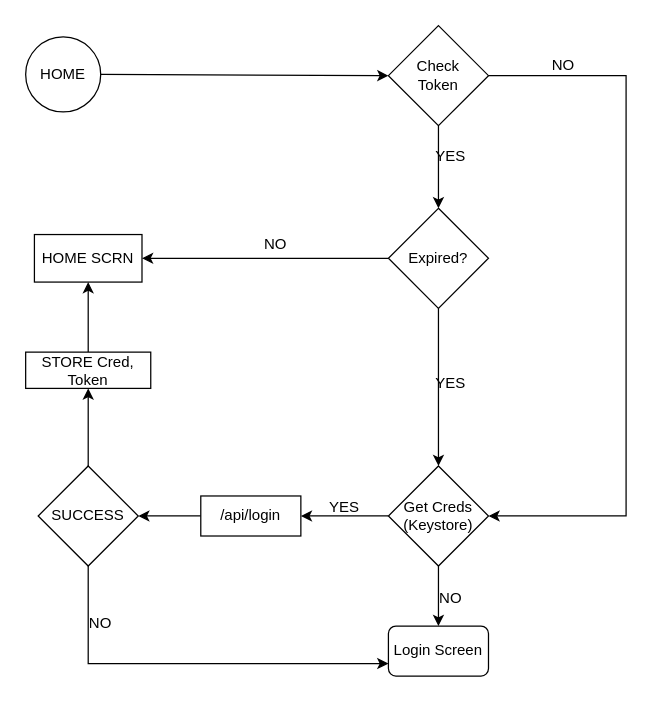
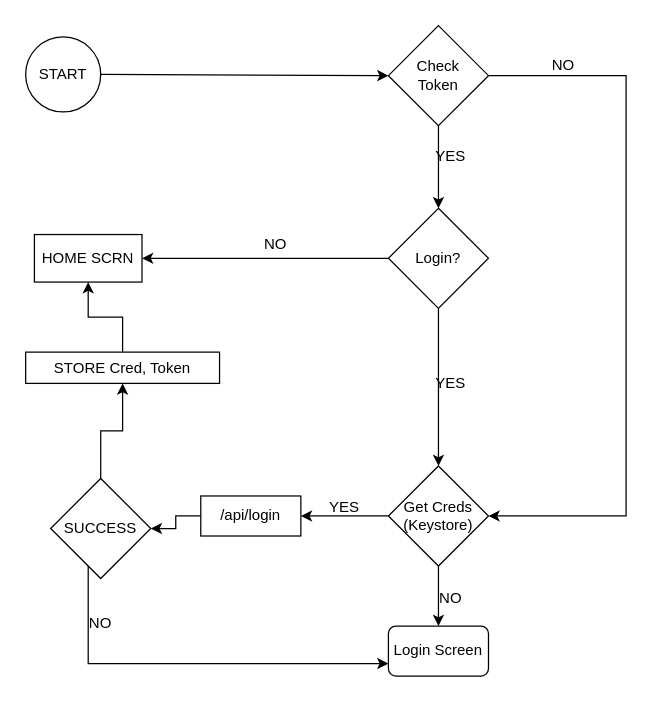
(63, 74) -> (63, 74)
(438, 258) -> (438, 258)
(88, 370) -> (123, 368)
(88, 516) -> (101, 528)
